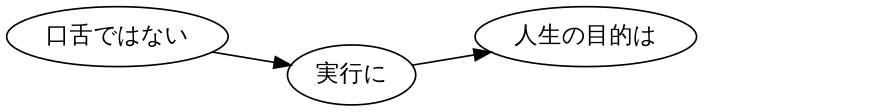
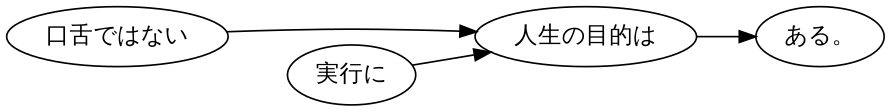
none -> (820, 37)
(243, 57) -> (343, 29)
